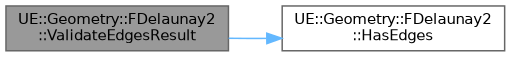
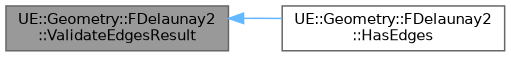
(248, 38) -> (263, 18)
